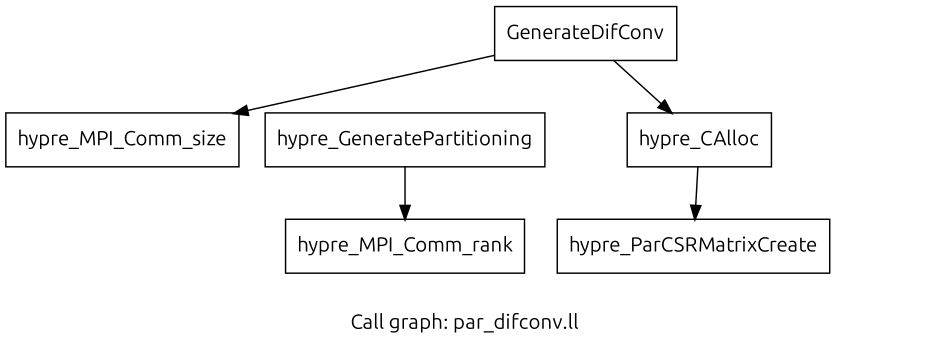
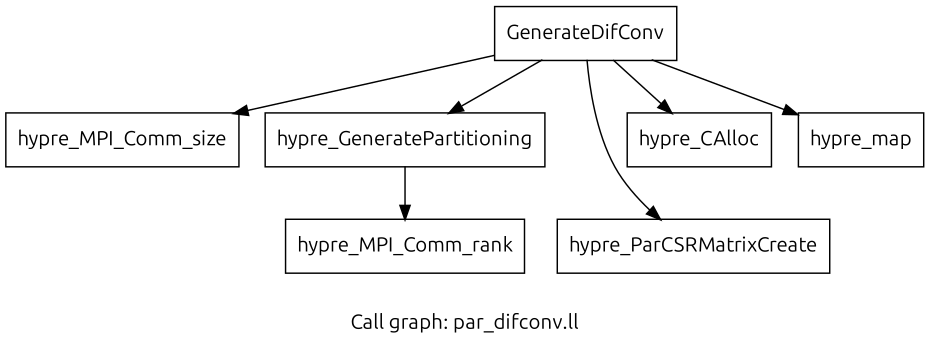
none -> (502, 83)
none -> (861, 140)
(697, 186) -> (604, 142)
